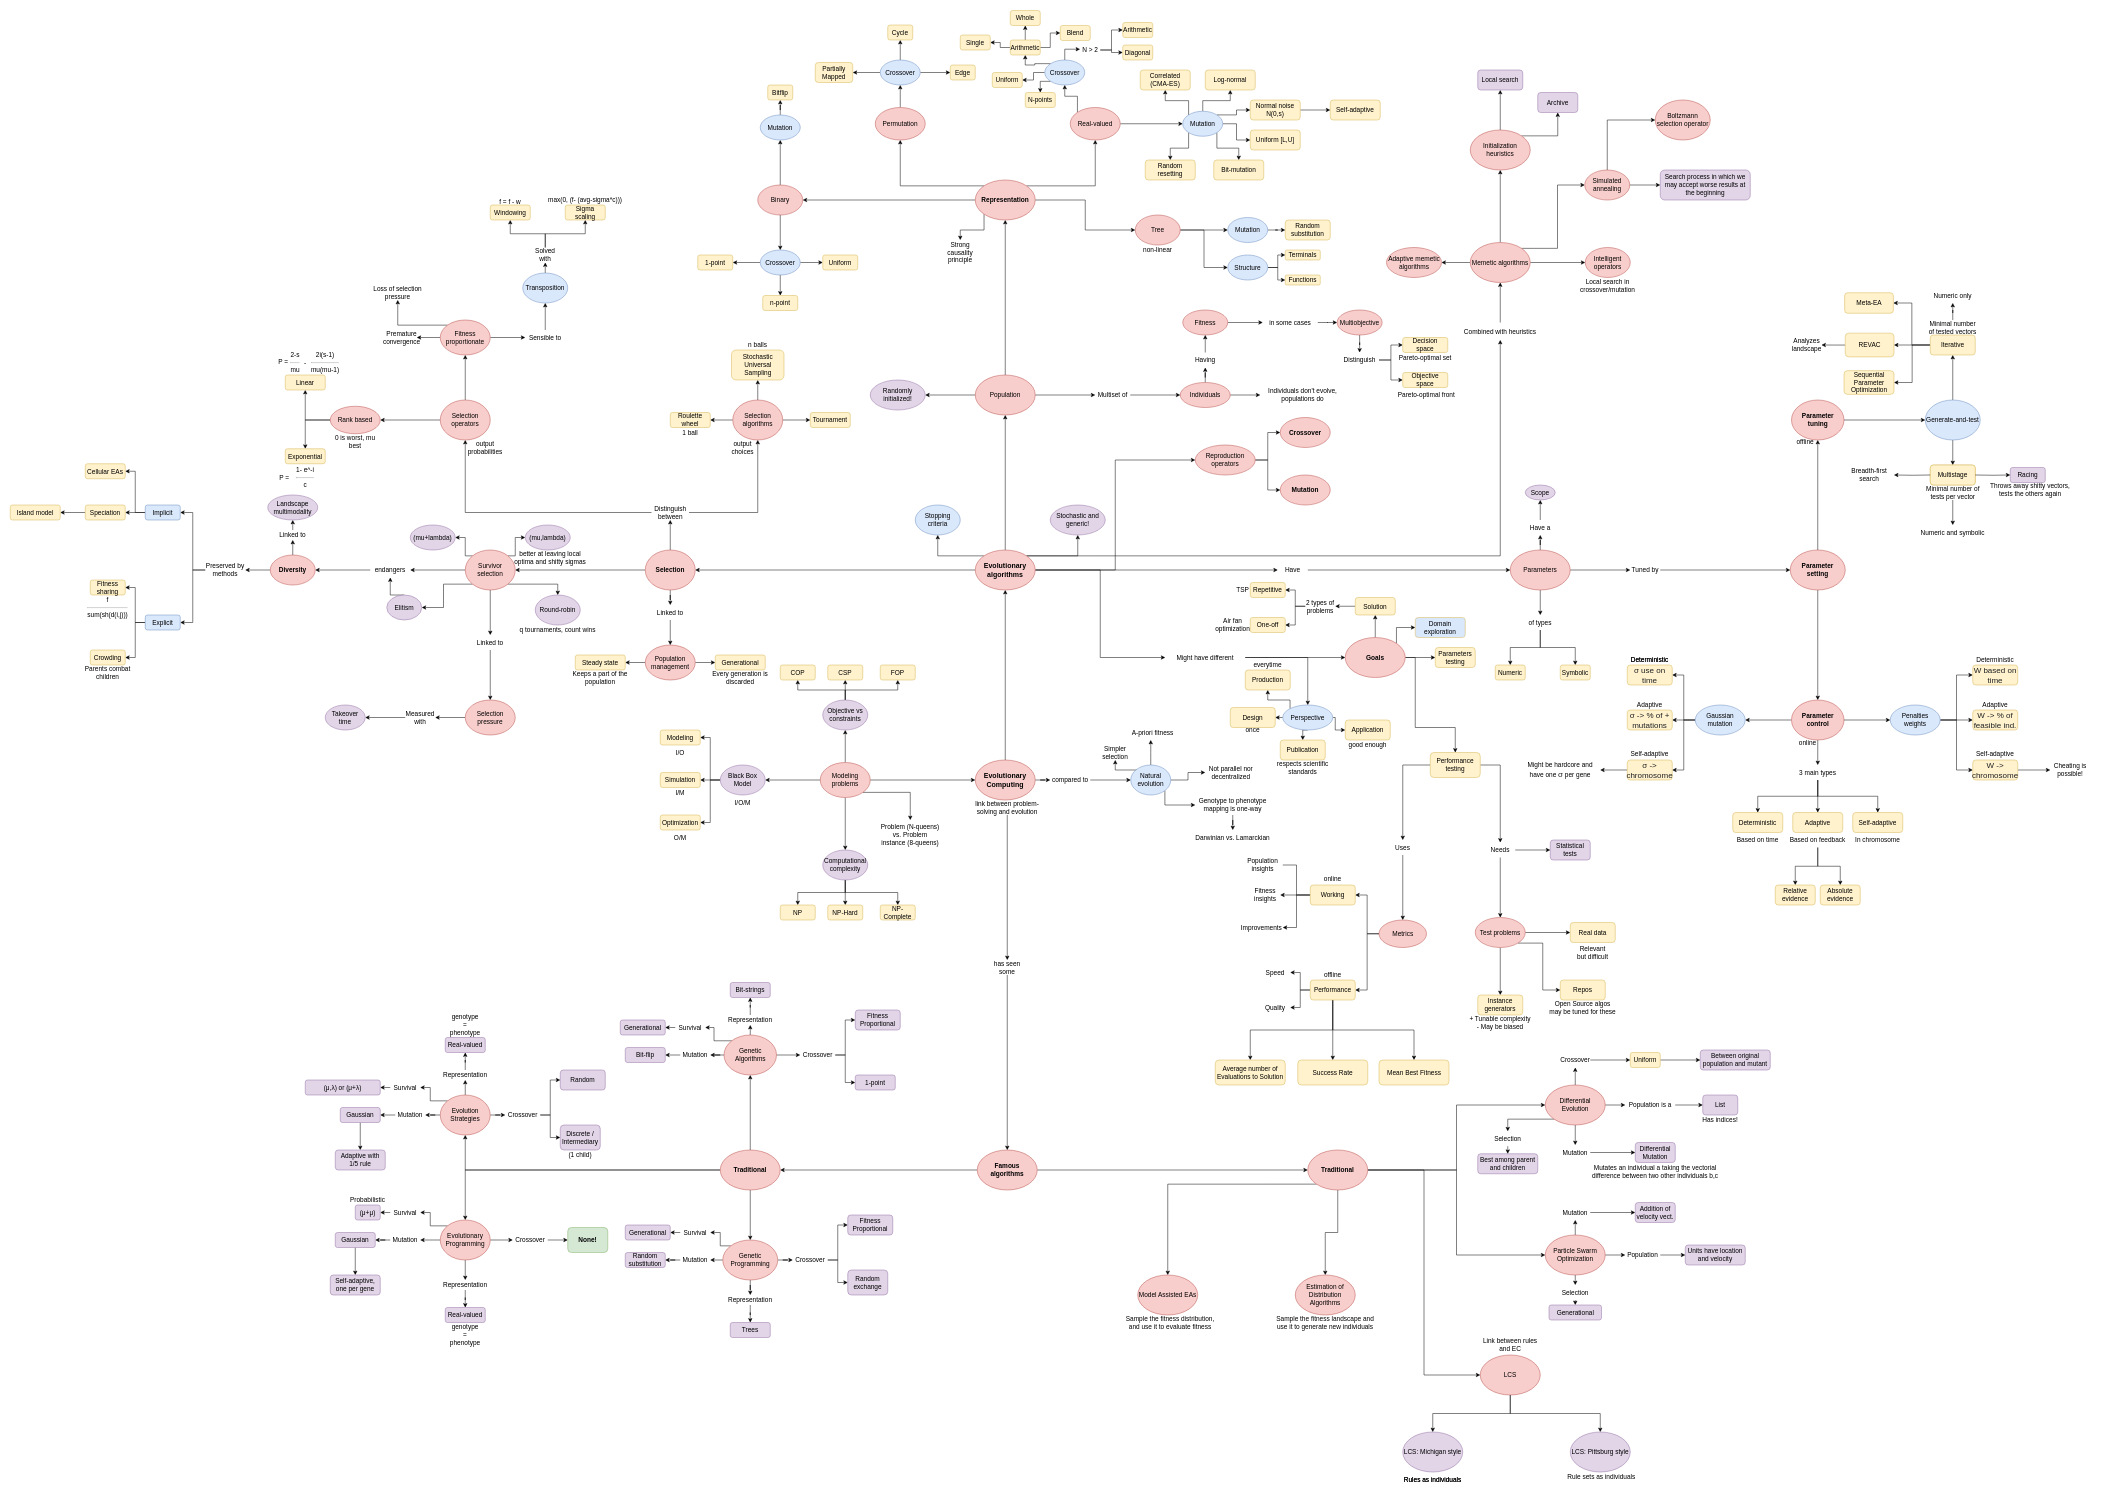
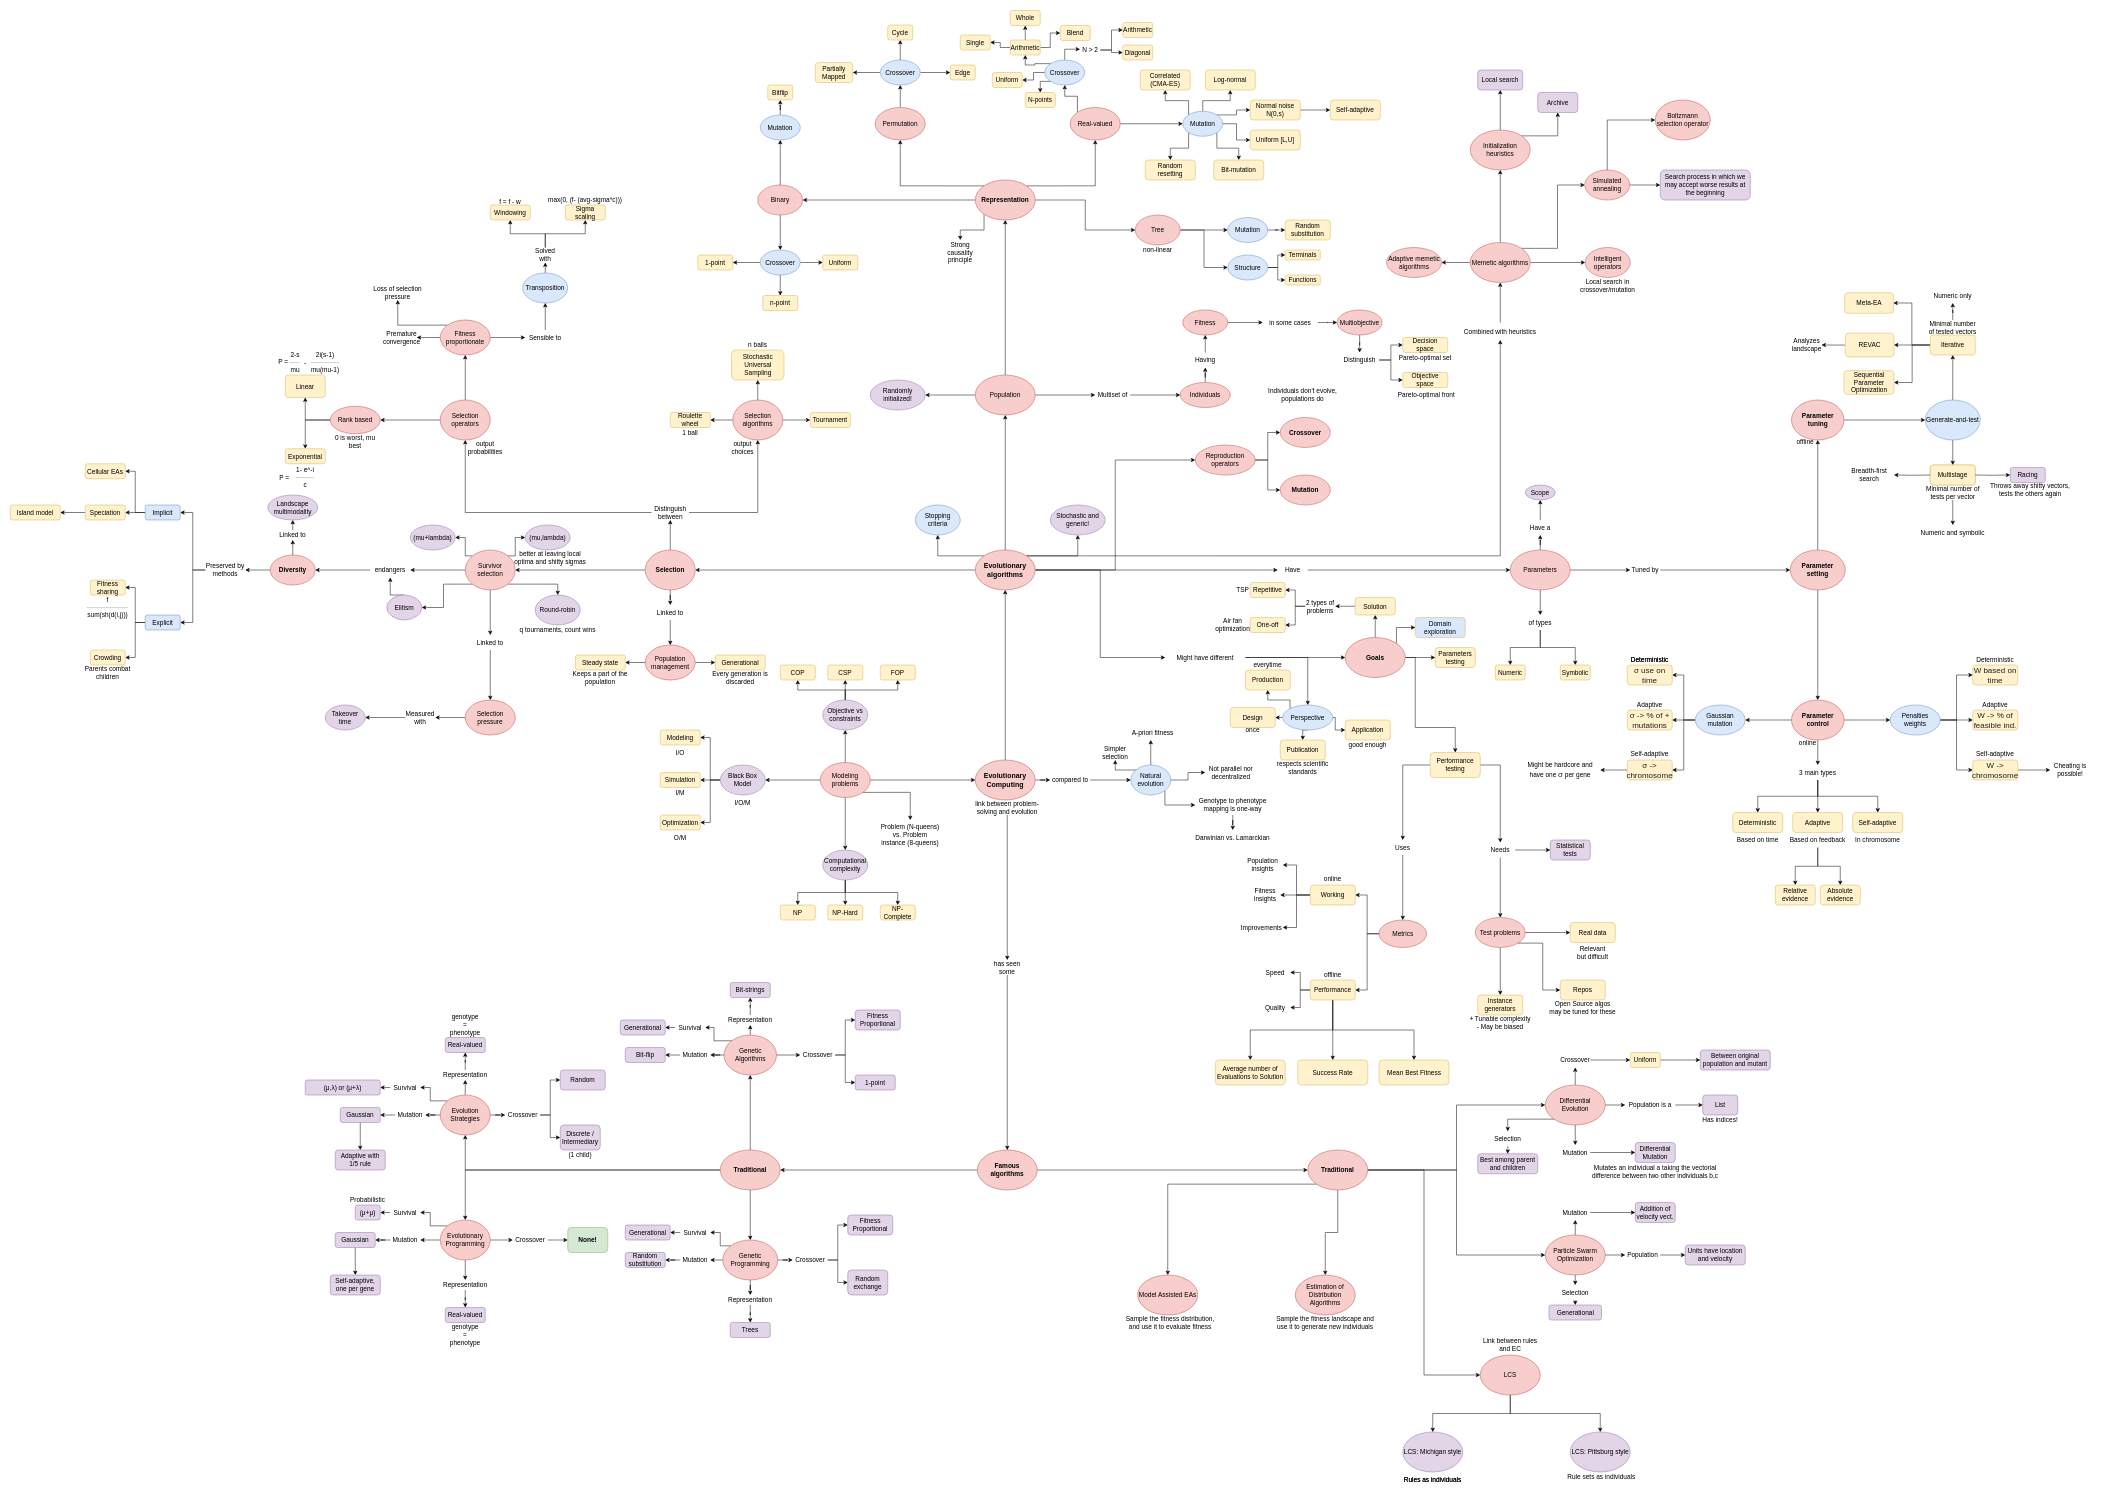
(305, 382) -> (305, 386)
(1255, 395) -> none
(1286, 865) -> (1287, 865)
